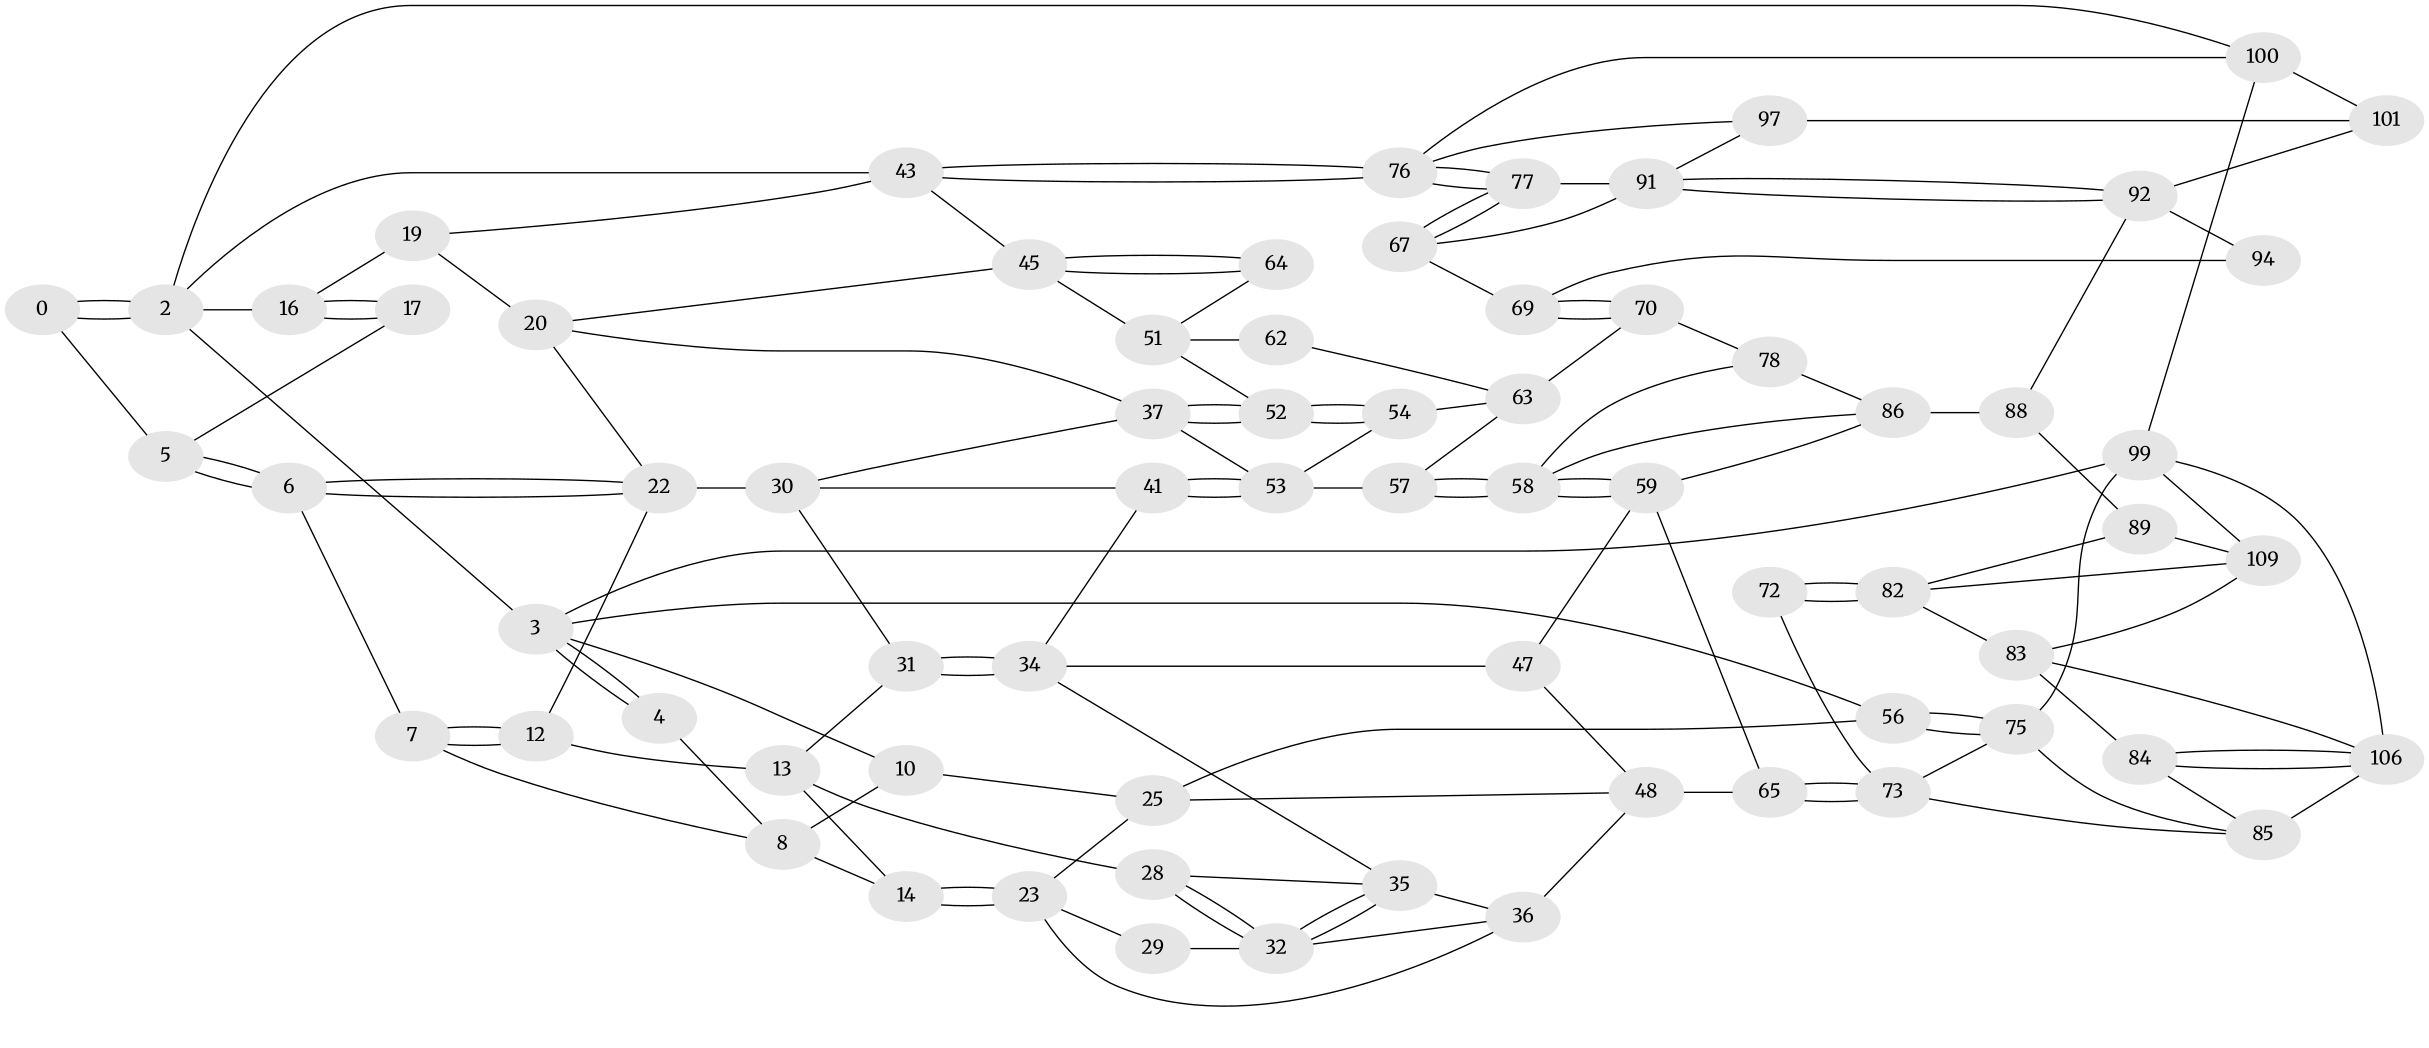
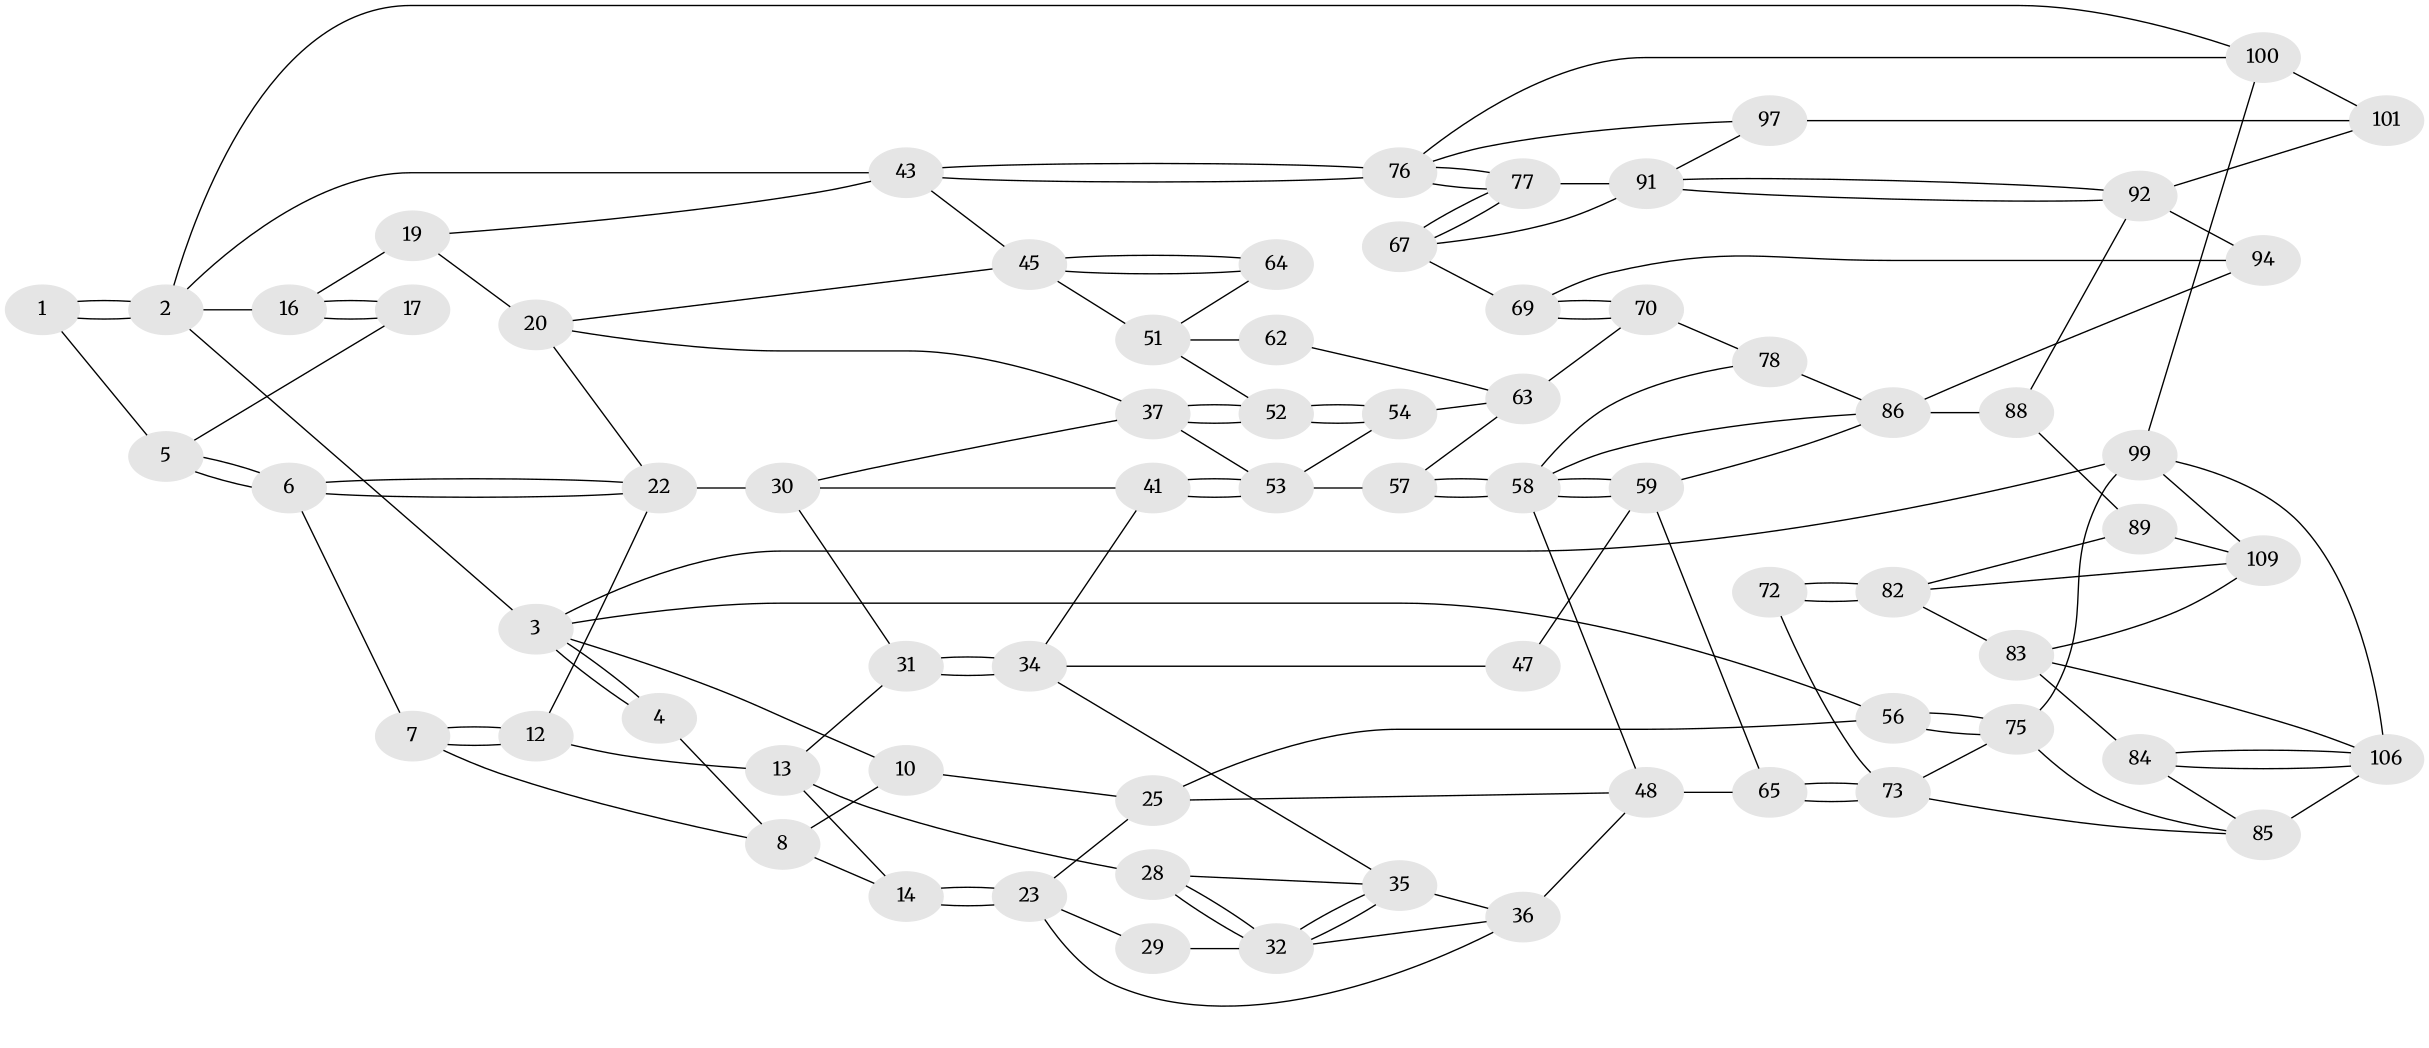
(42, 310) -> (42, 310)
none -> (2077, 335)
(1577, 721) -> (1585, 640)
